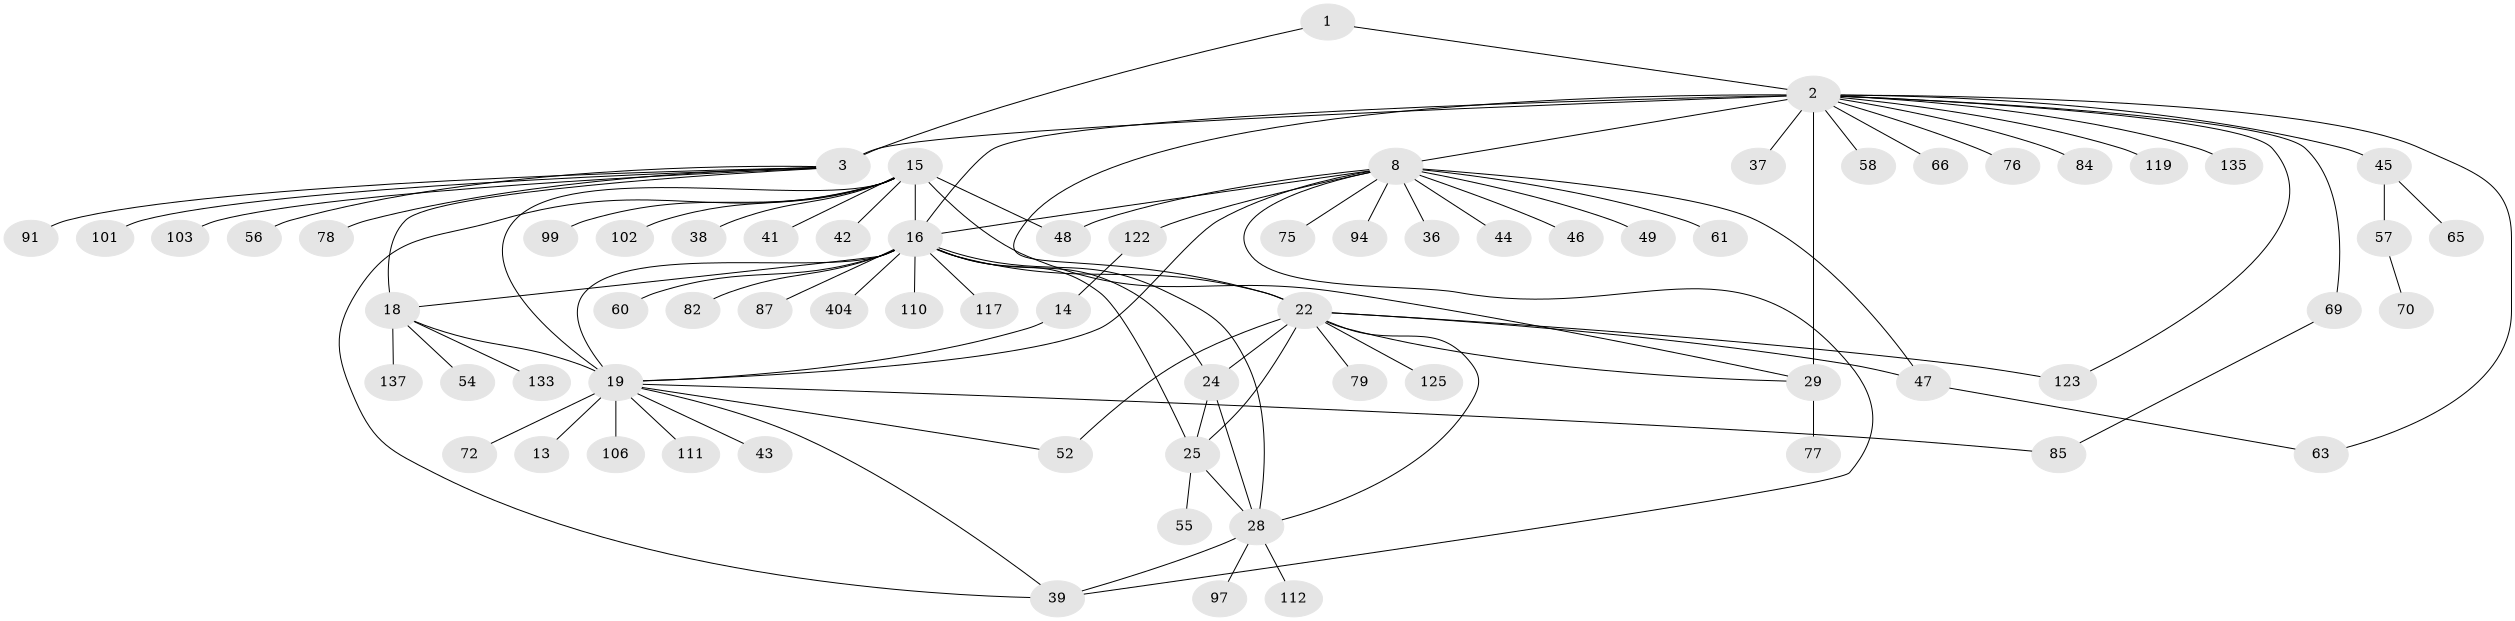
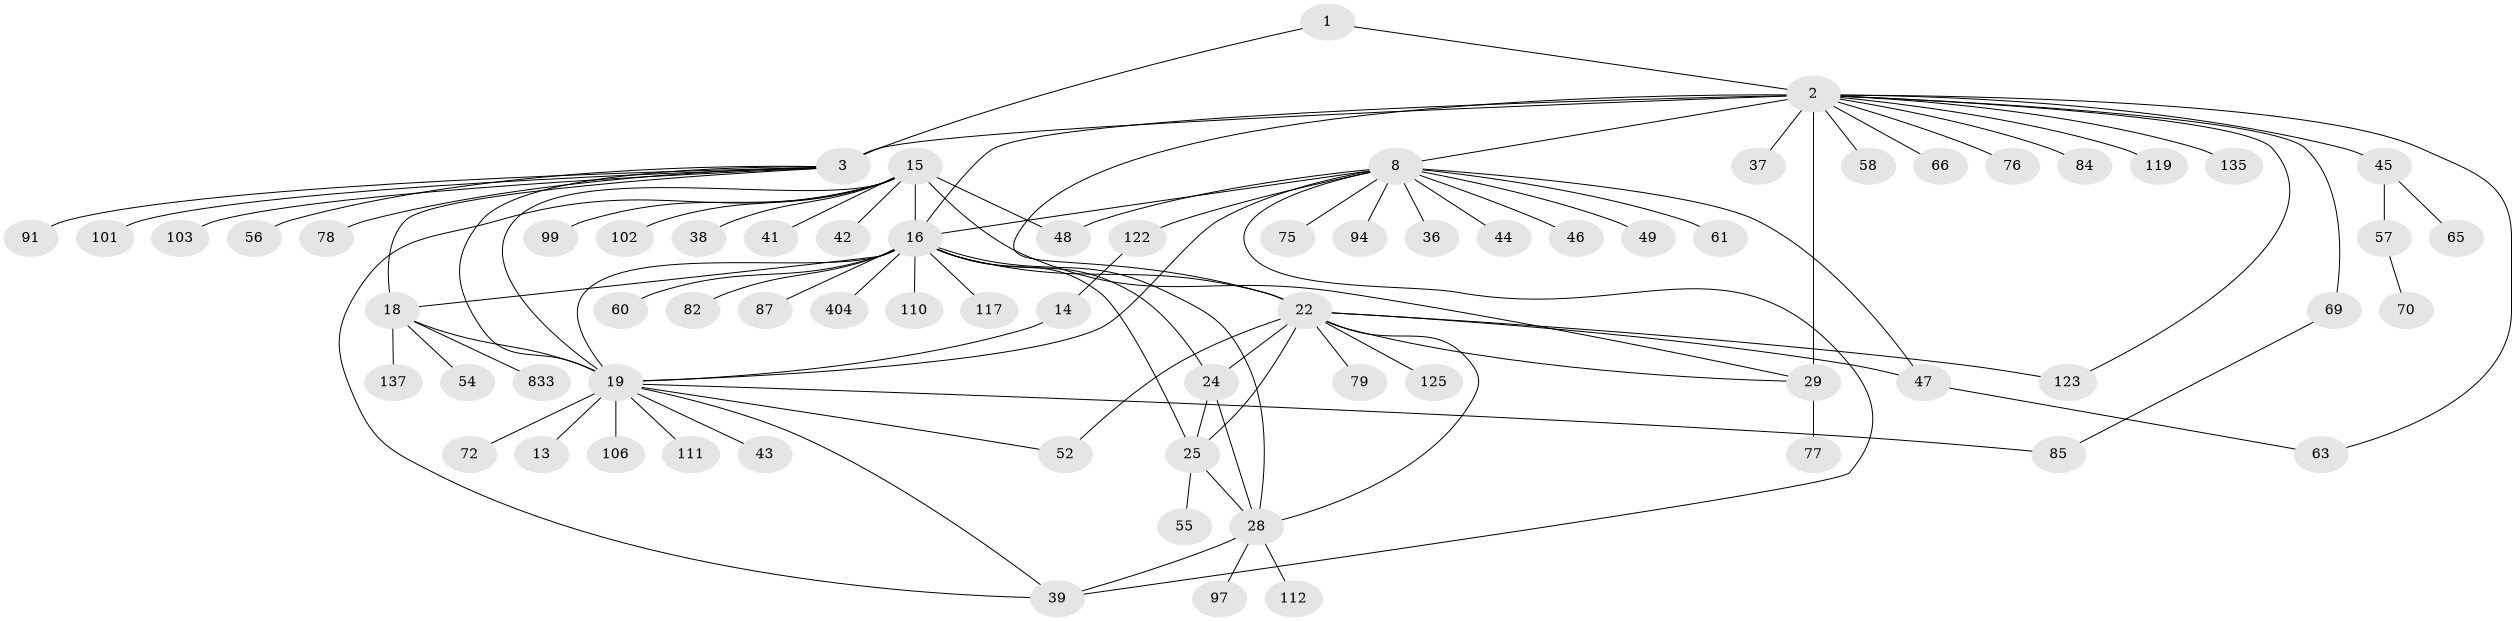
none -> (511, 201)
(542, 383) -> (542, 383)
